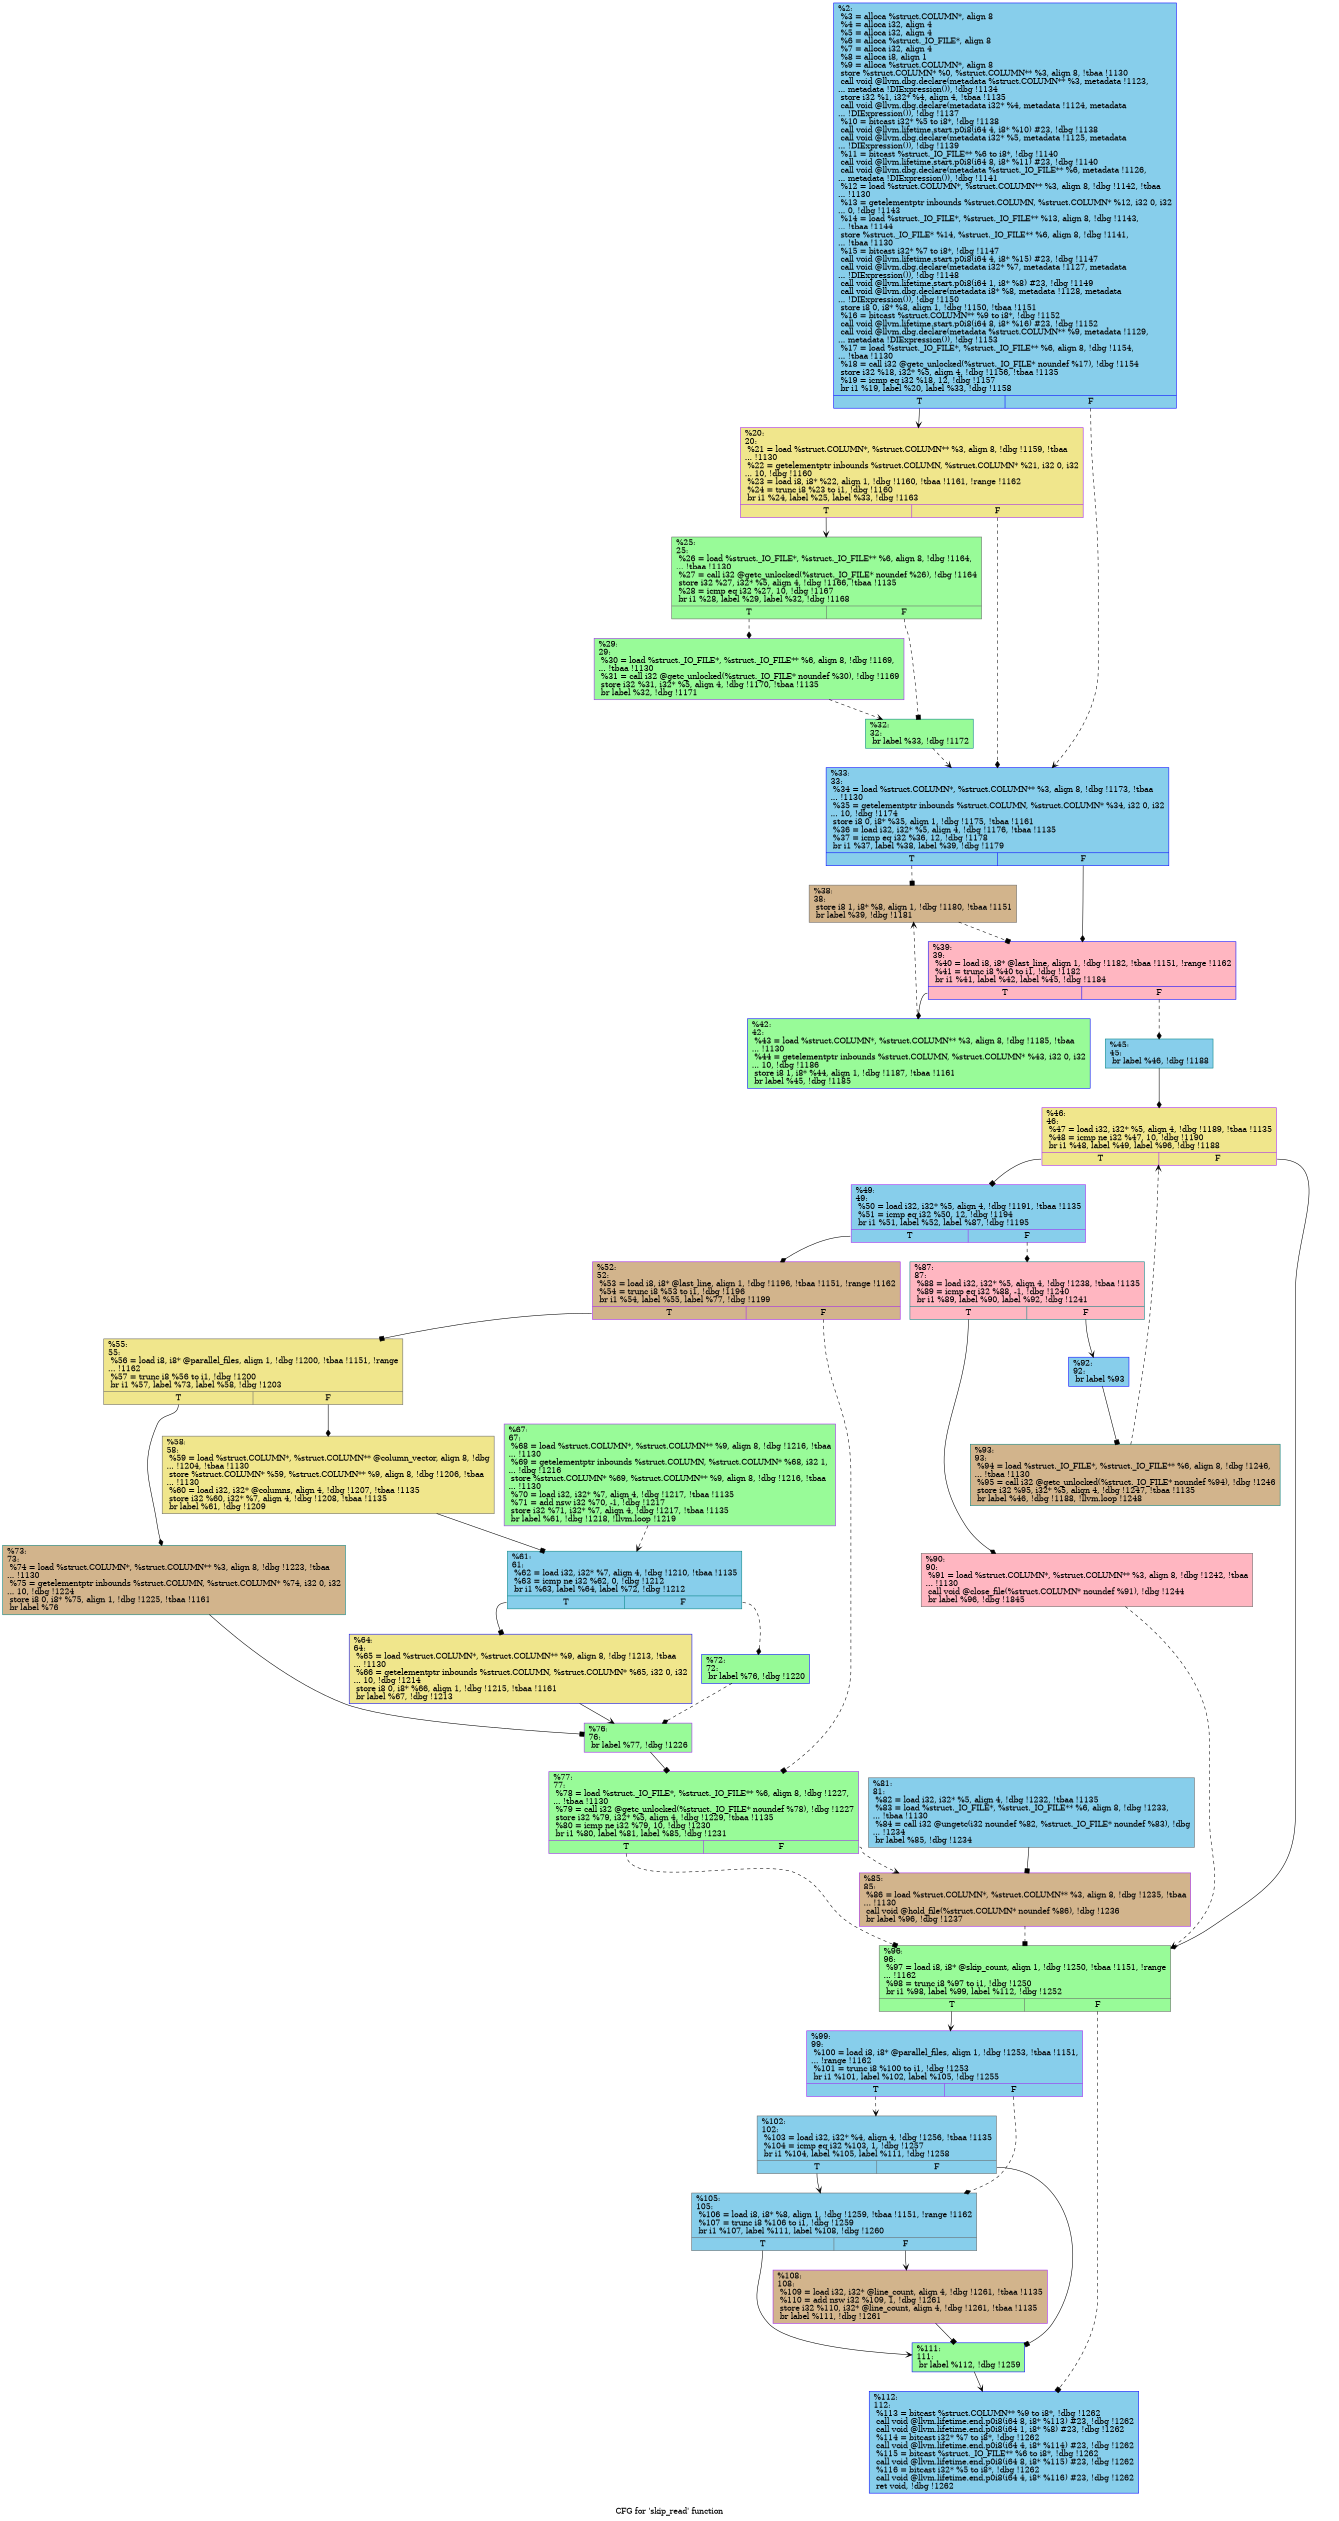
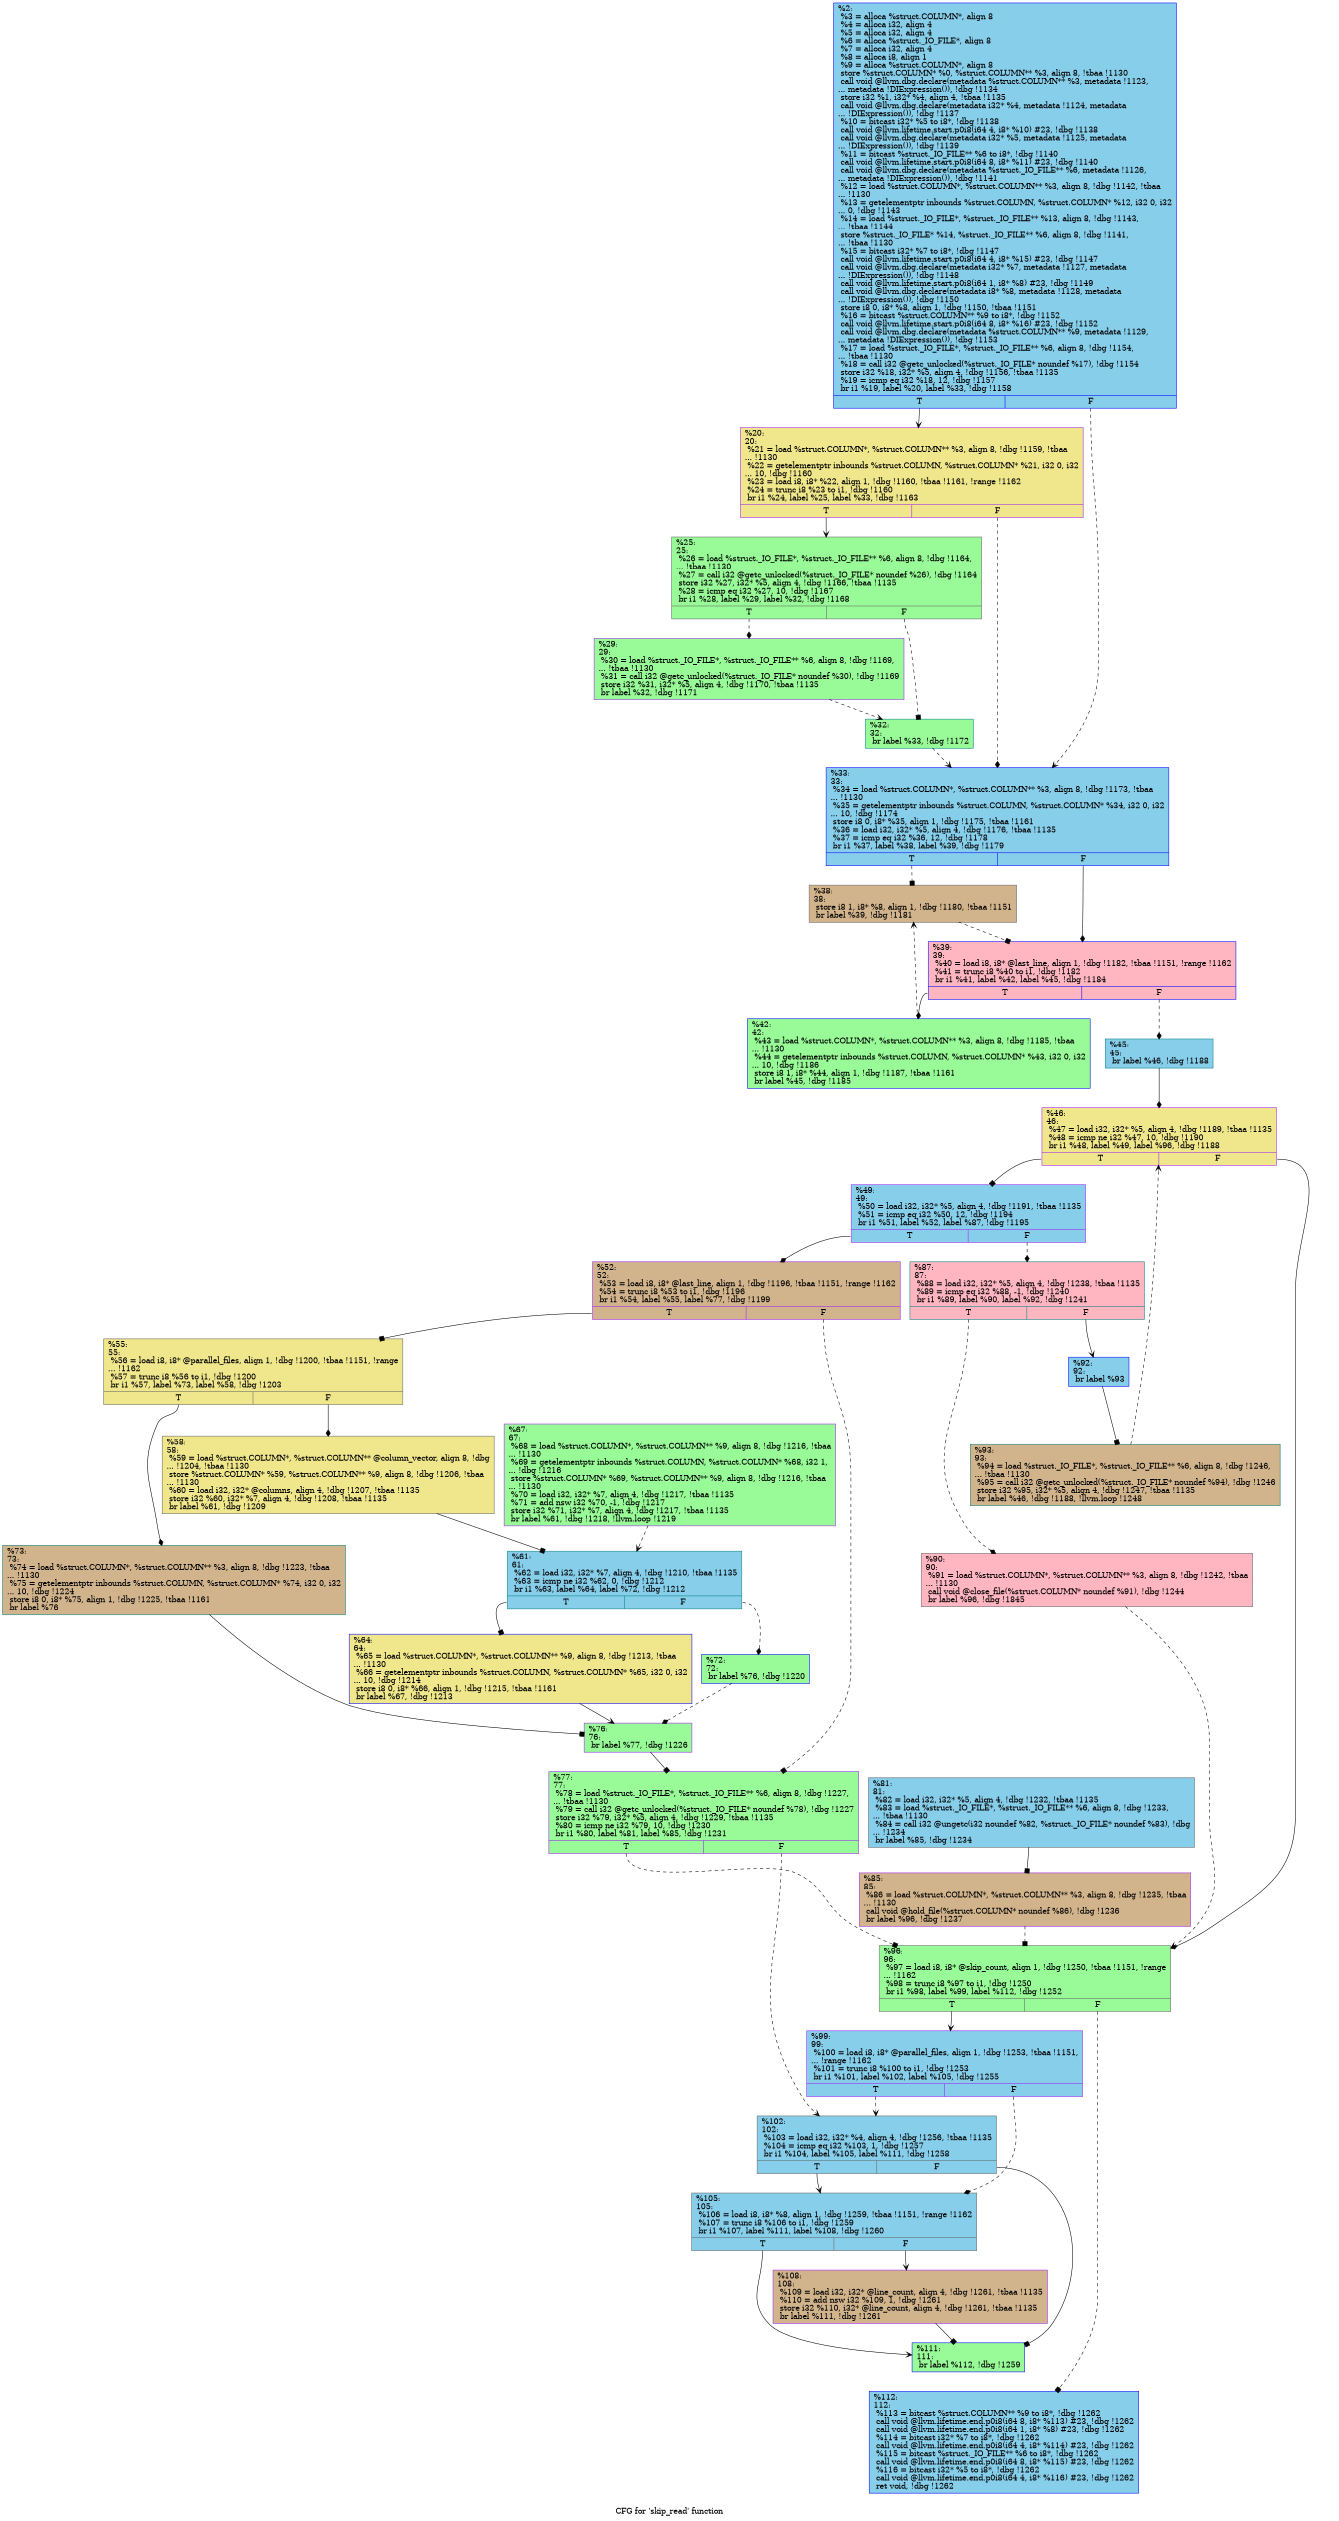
(946, 1441) -> (946, 1441)
(875, 1861) -> (771, 1988)
(977, 2379) -> none
